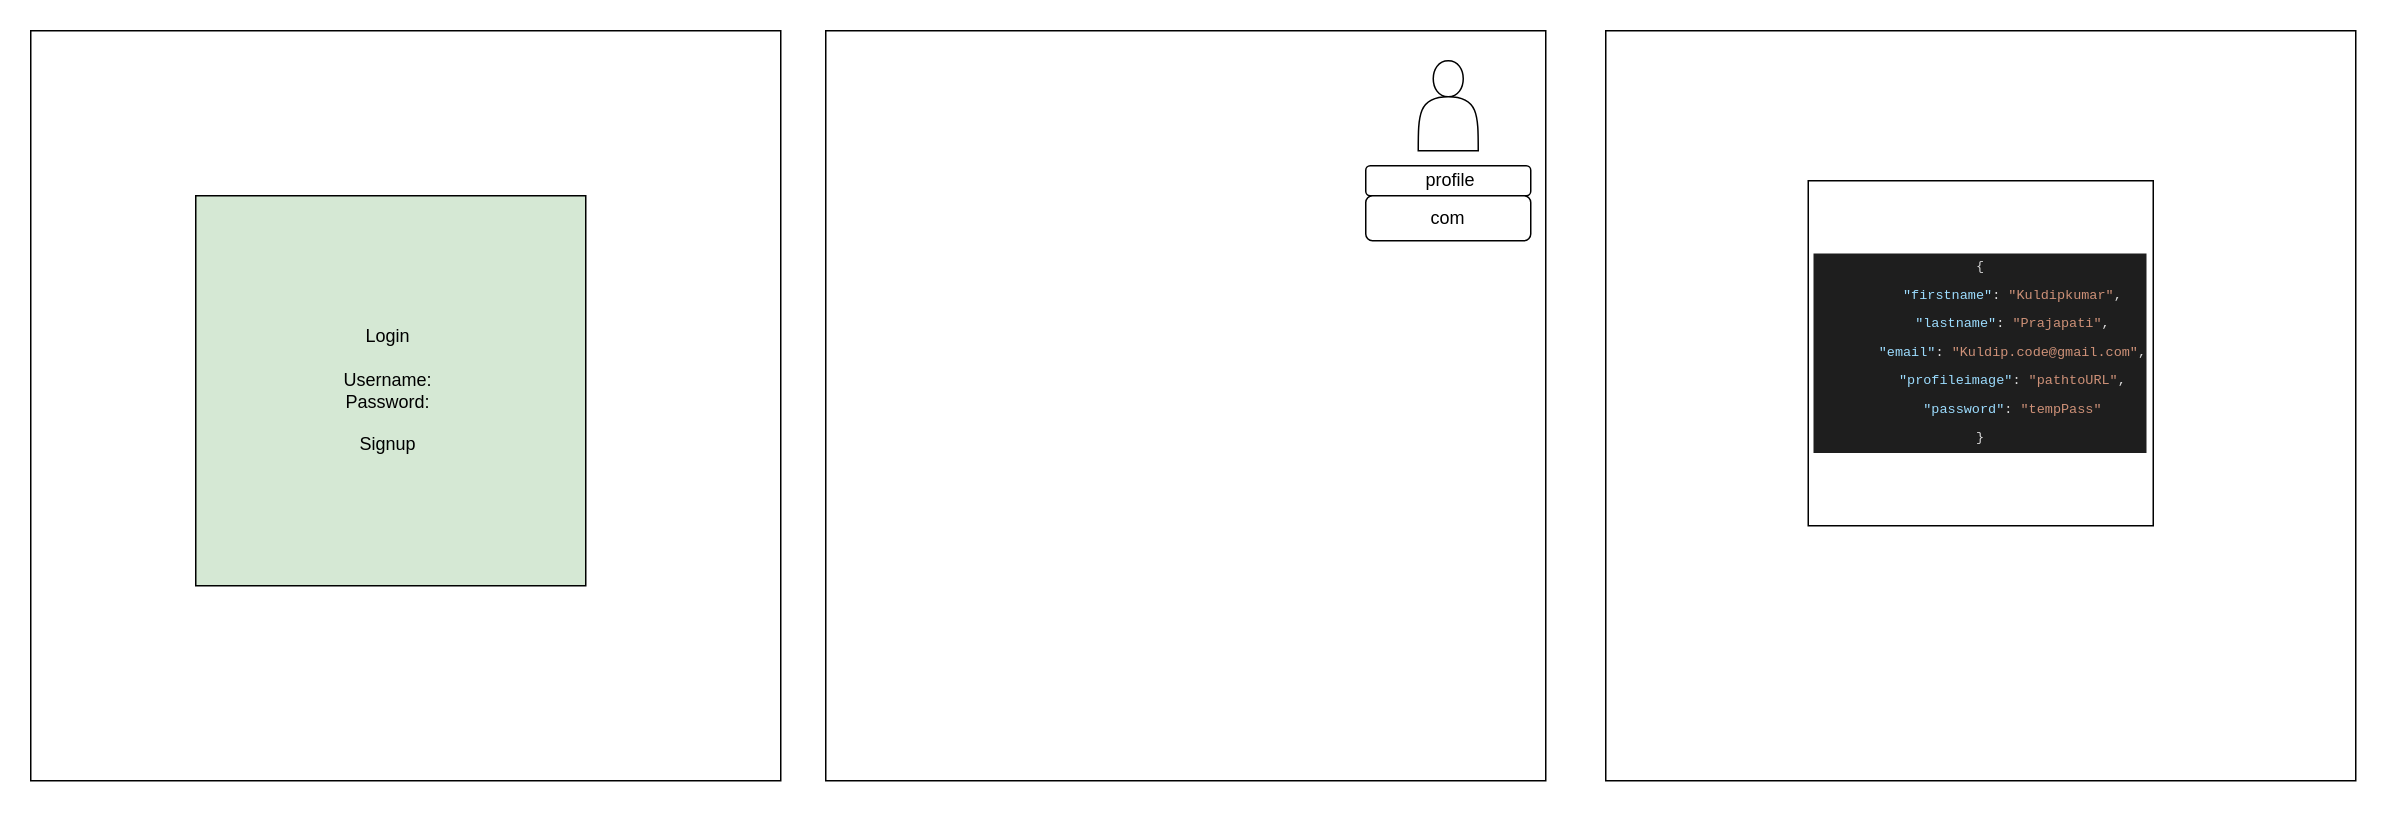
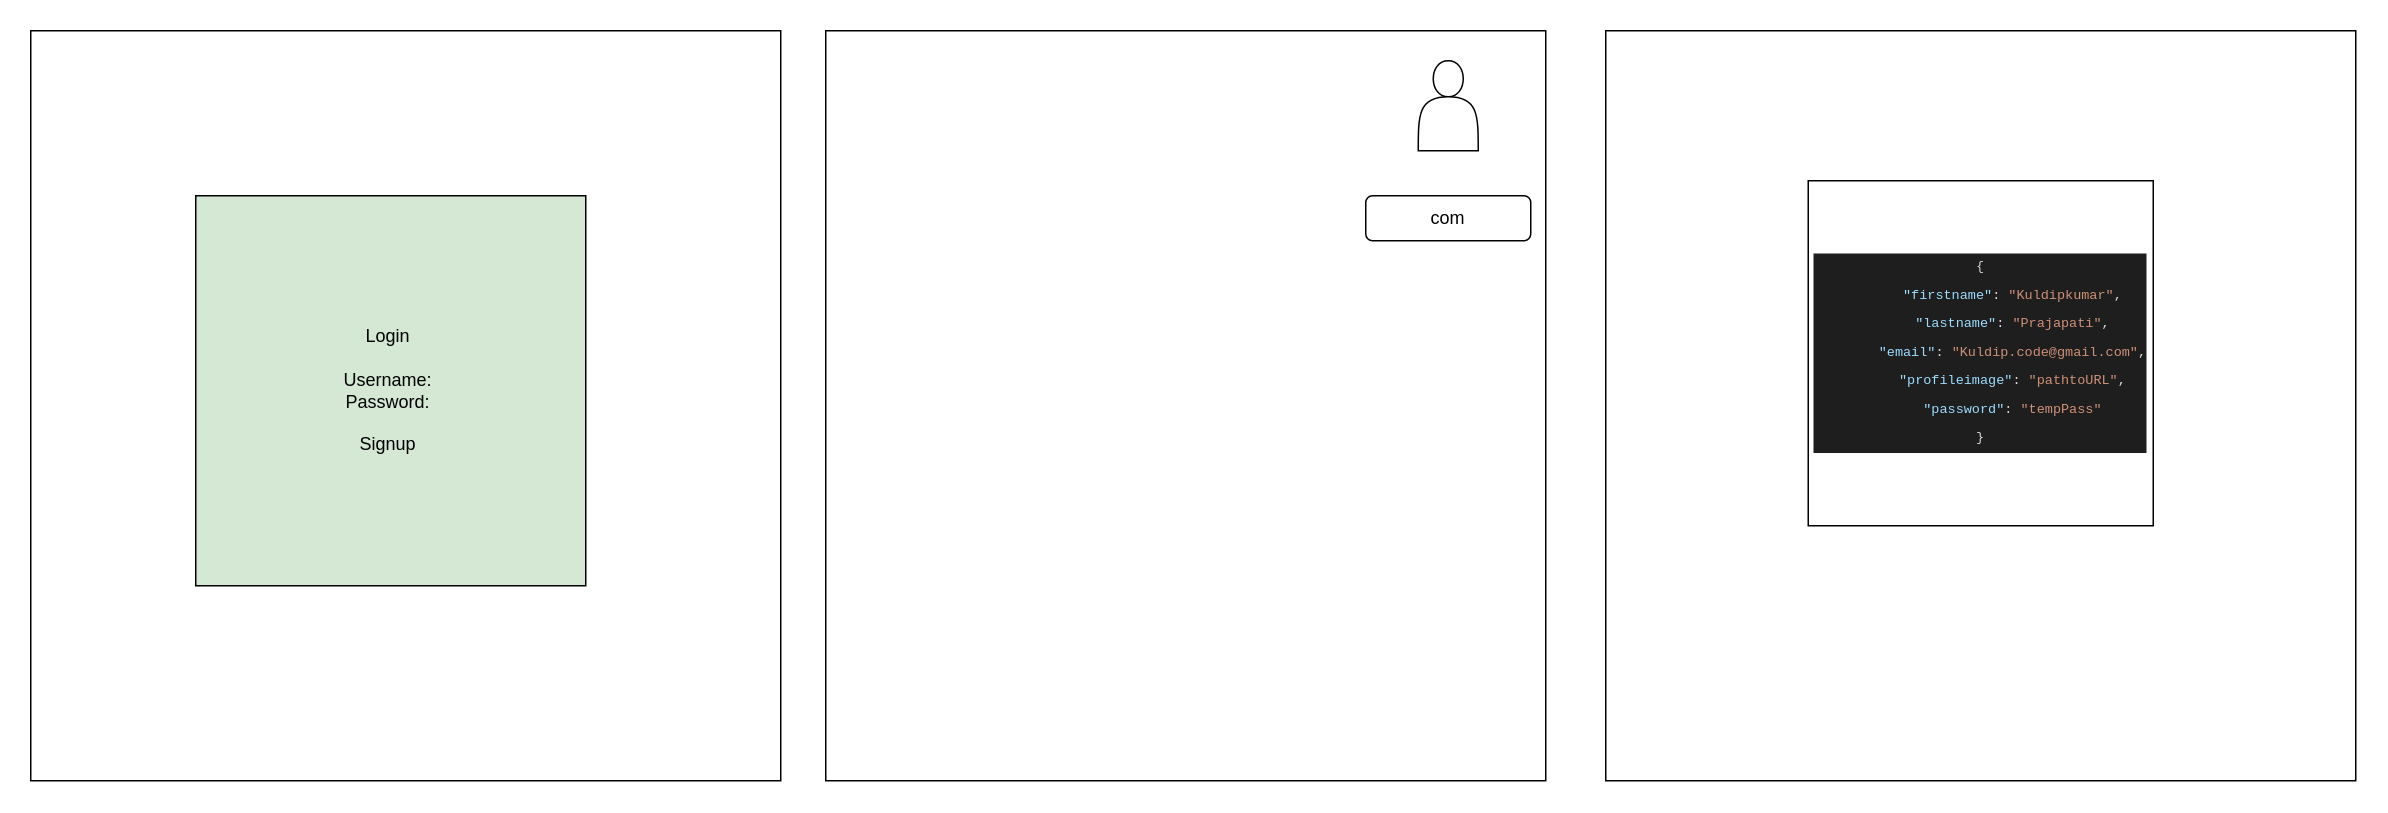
(1448, 181) -> none
